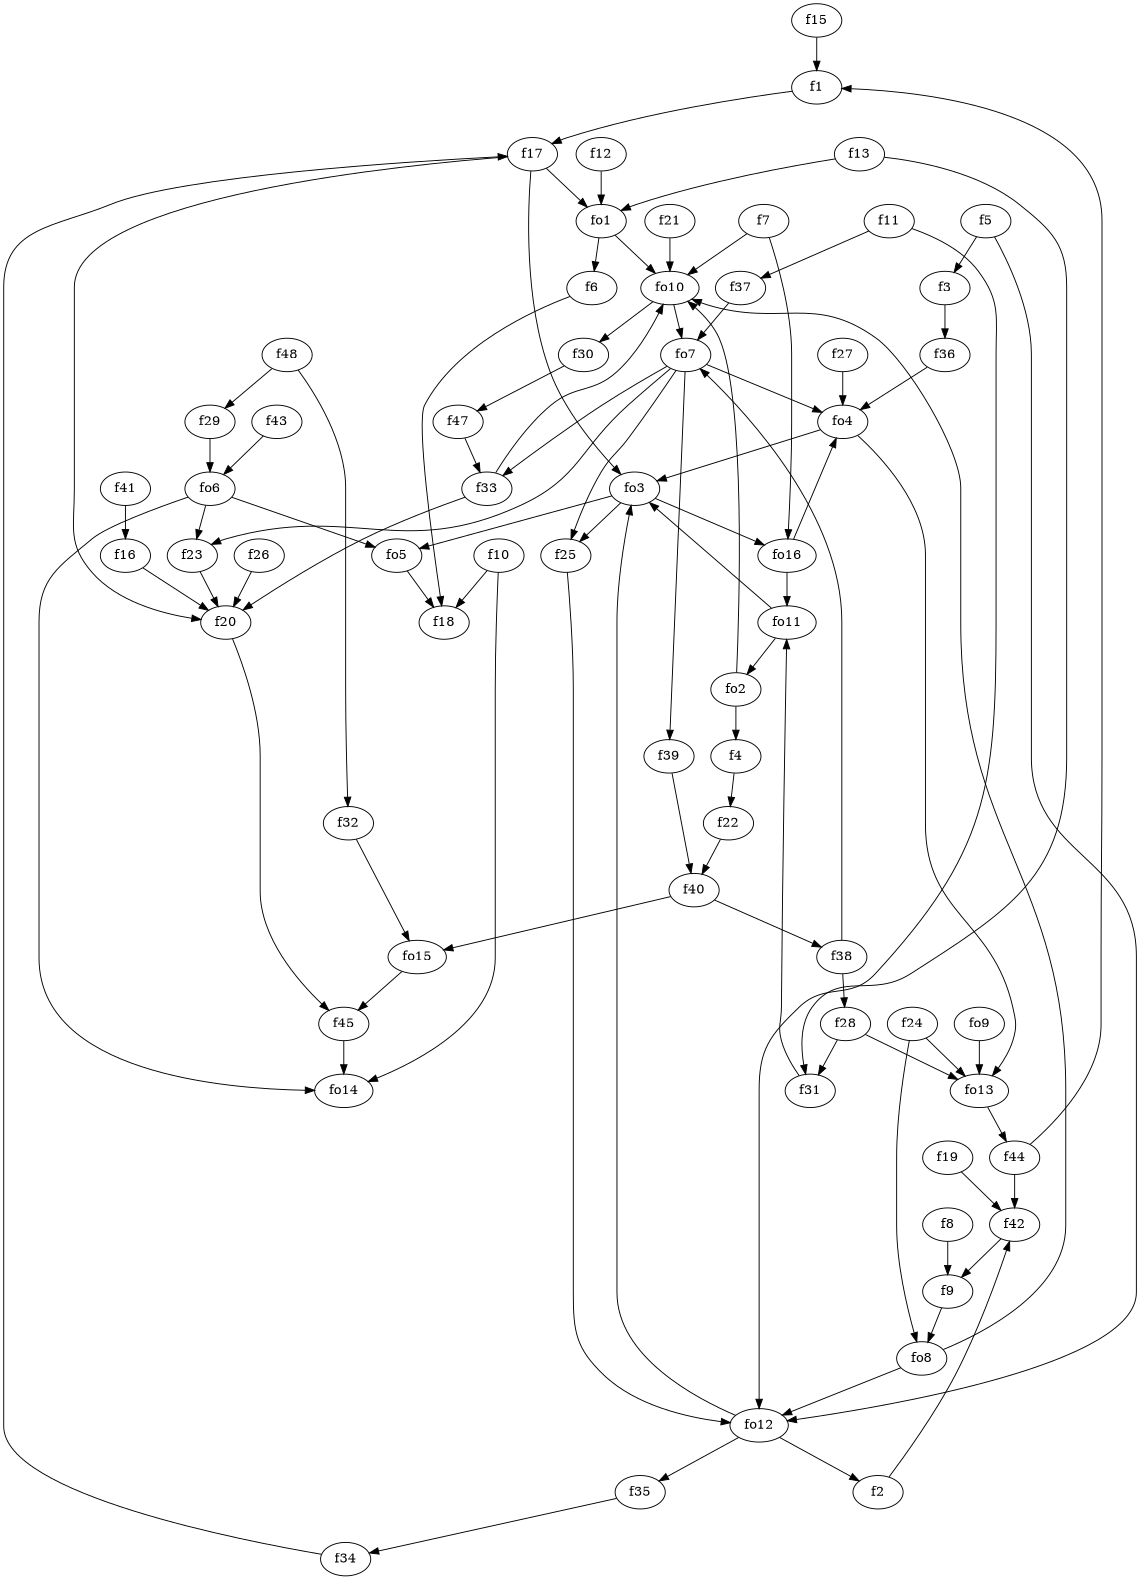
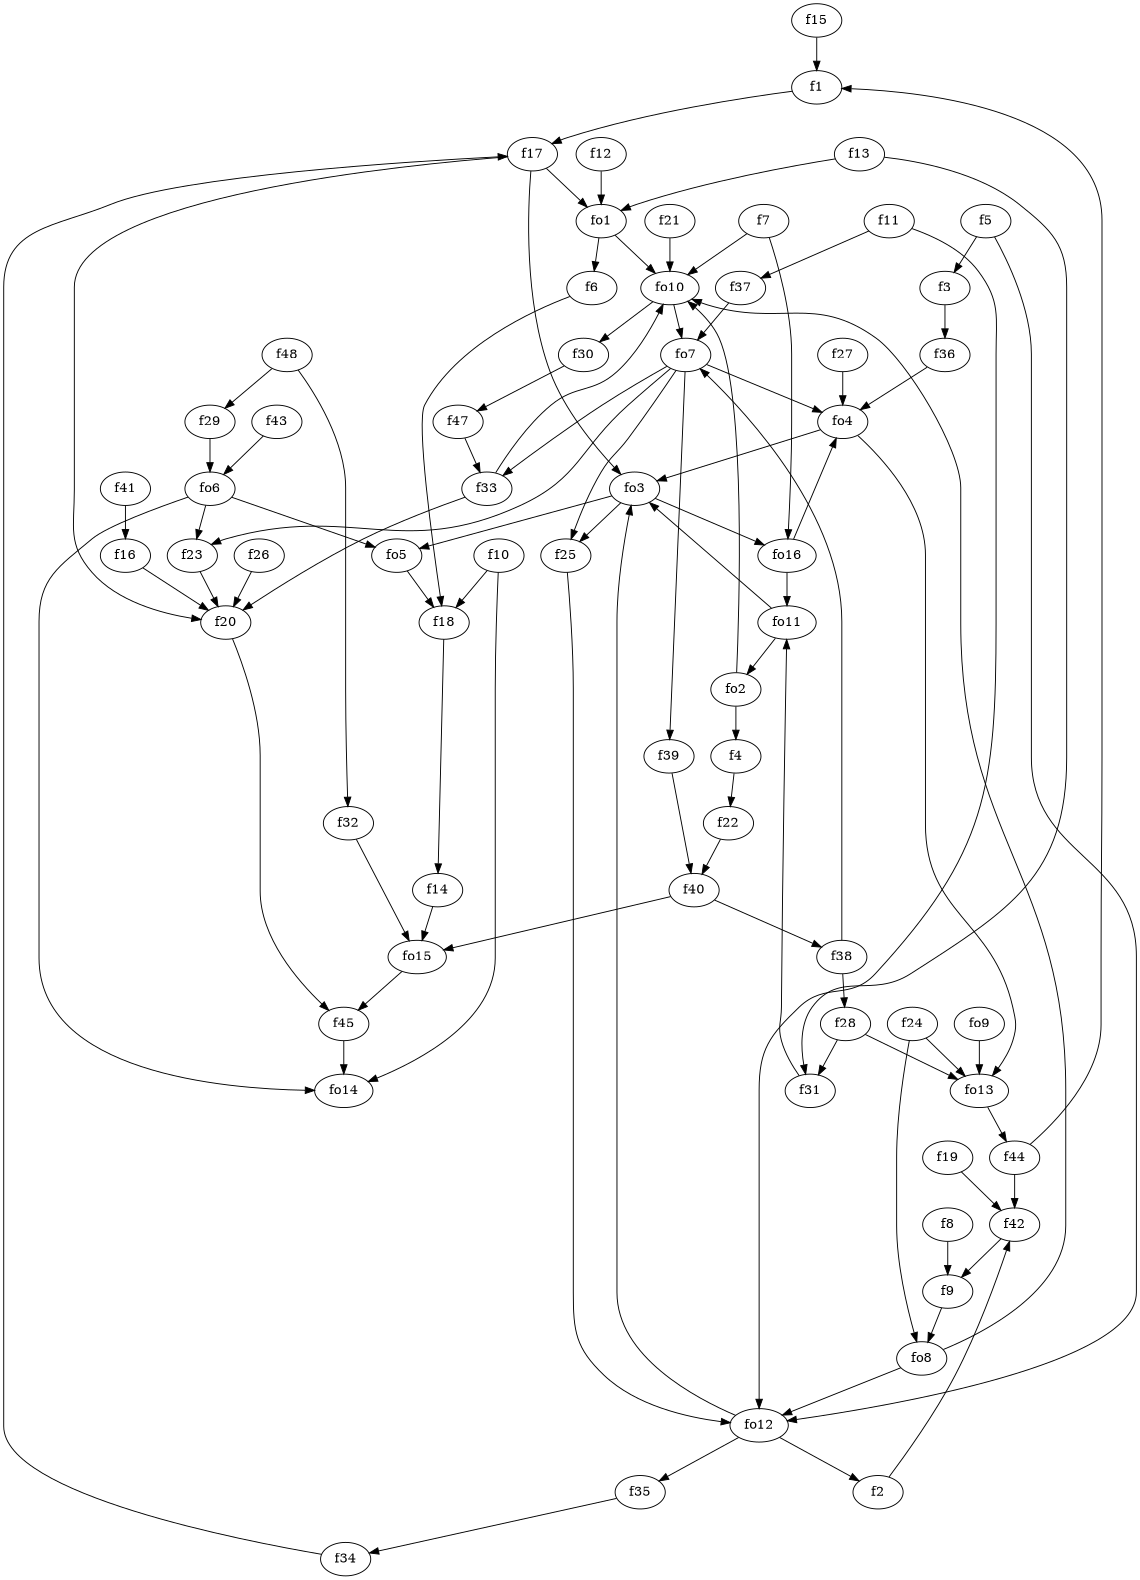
none -> (438, 890)
